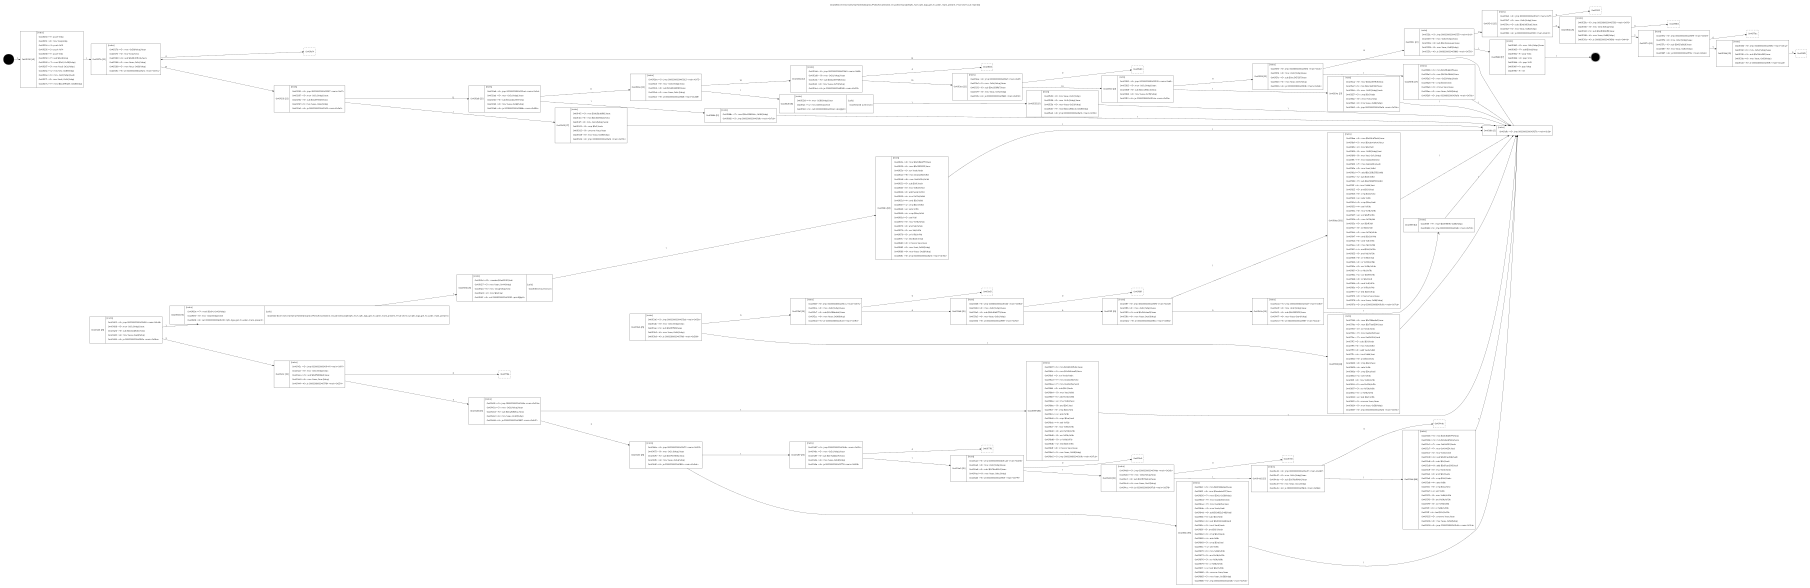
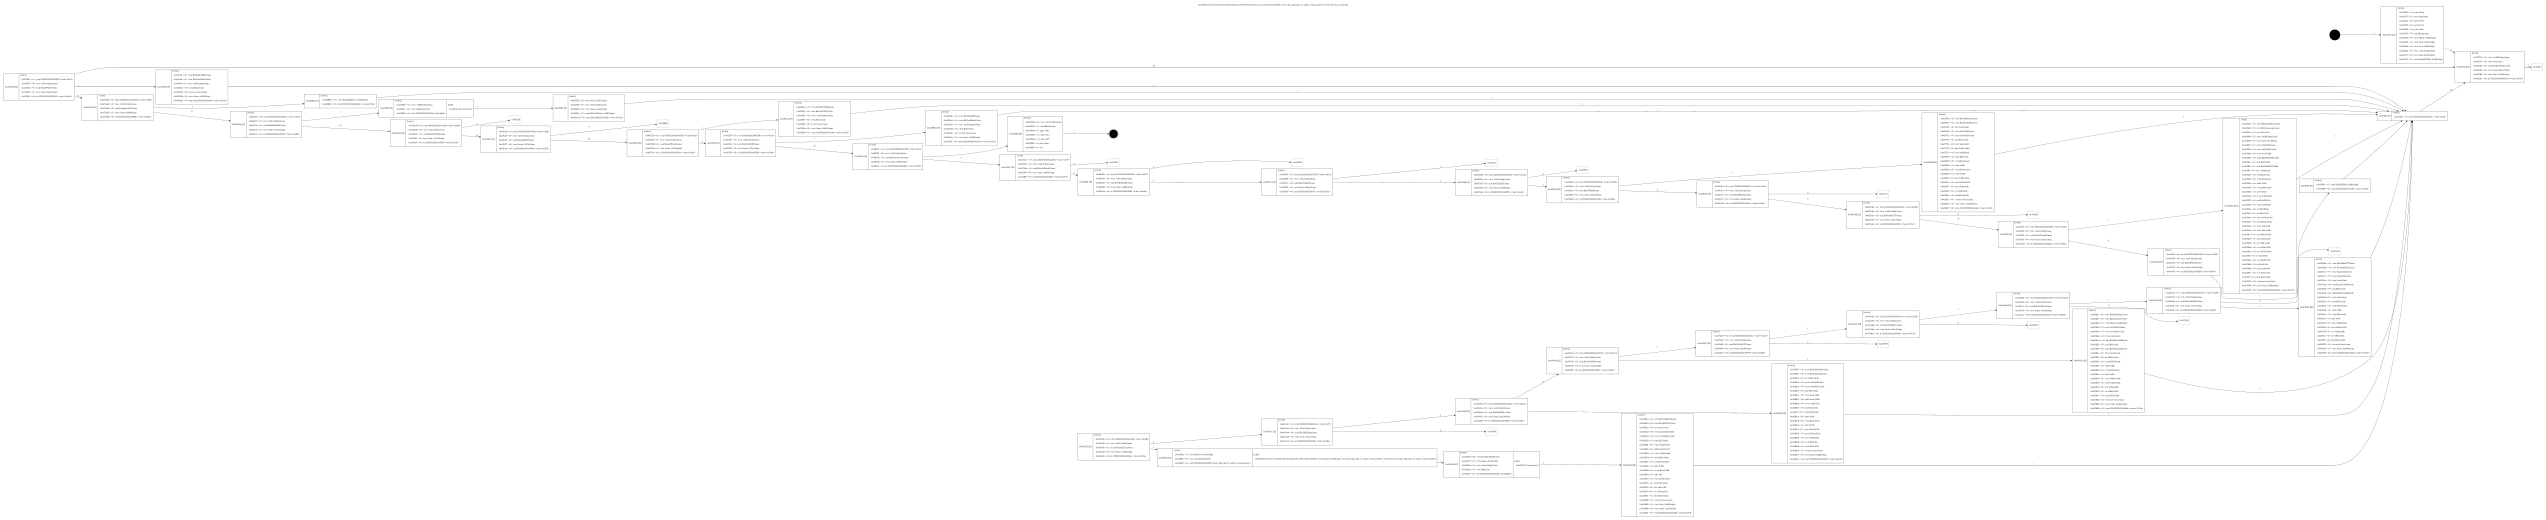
(217, 79) -> (1264, 67)
none -> (1536, 186)
